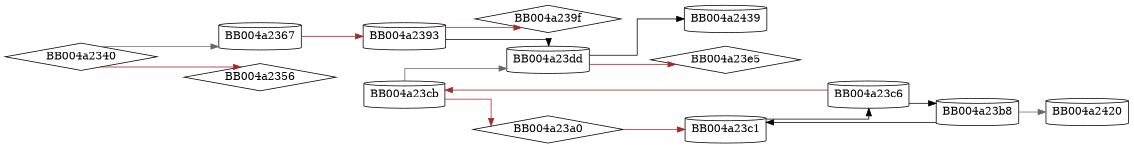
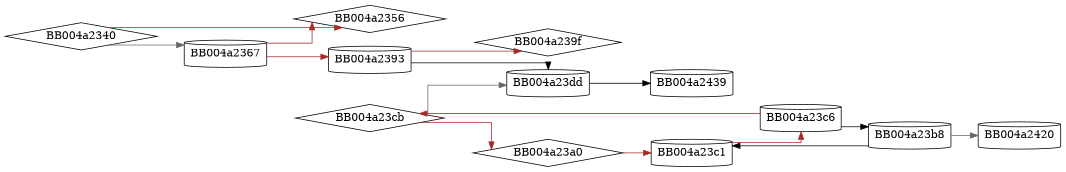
none -> (296, 43)
(726, 60) -> none
(404, 95) -> (370, 118)
(819, 119) -> (768, 143)
